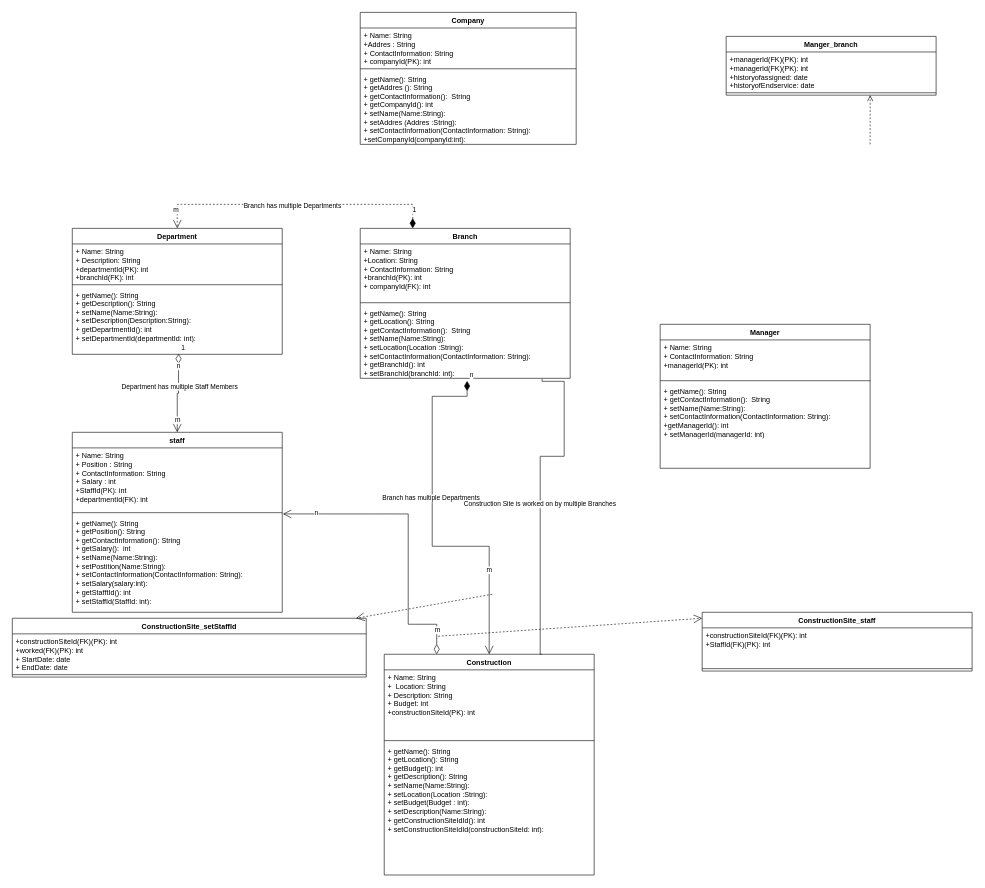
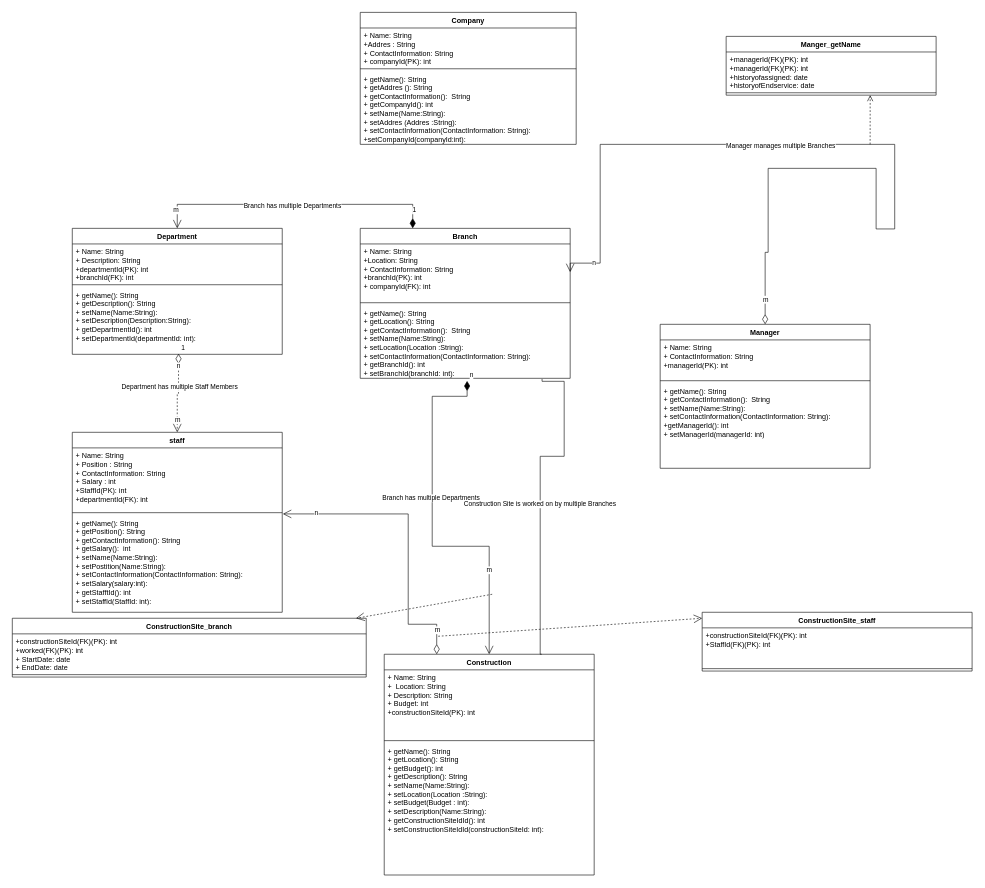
(831, 45) -> (831, 45)
none -> (791, 144)
(383, 204) -> (383, 204)
(177, 399) -> (177, 399)
(189, 627) -> (189, 627)
